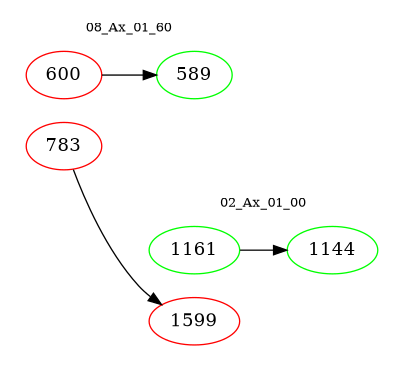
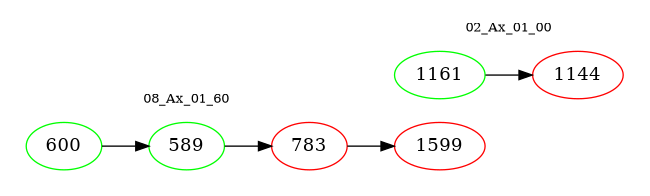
(64, 75) -> (64, 146)
none -> (241, 146)
(333, 250) -> (578, 75)
